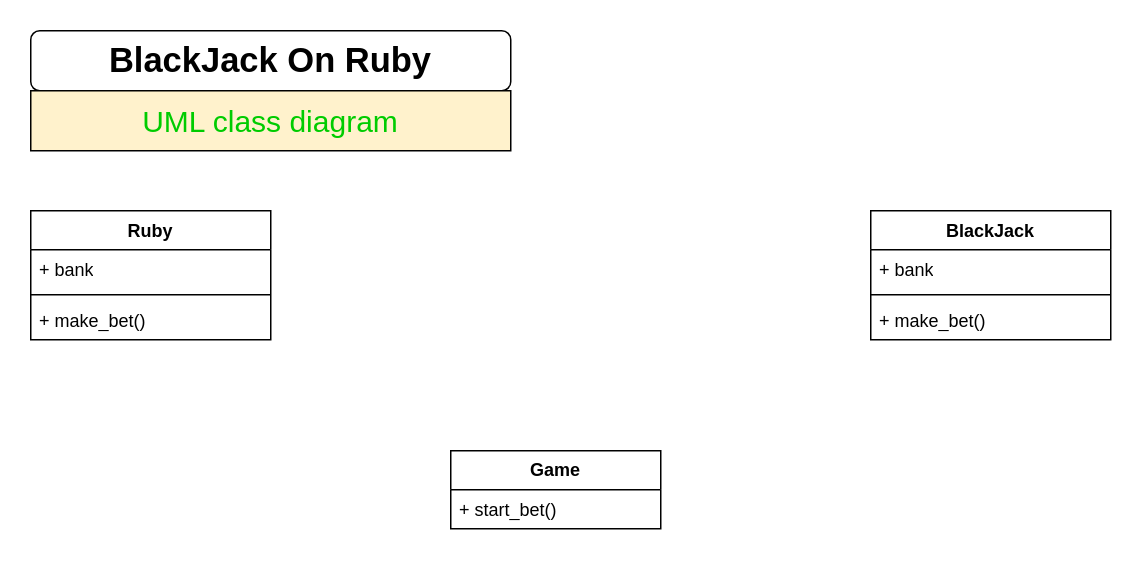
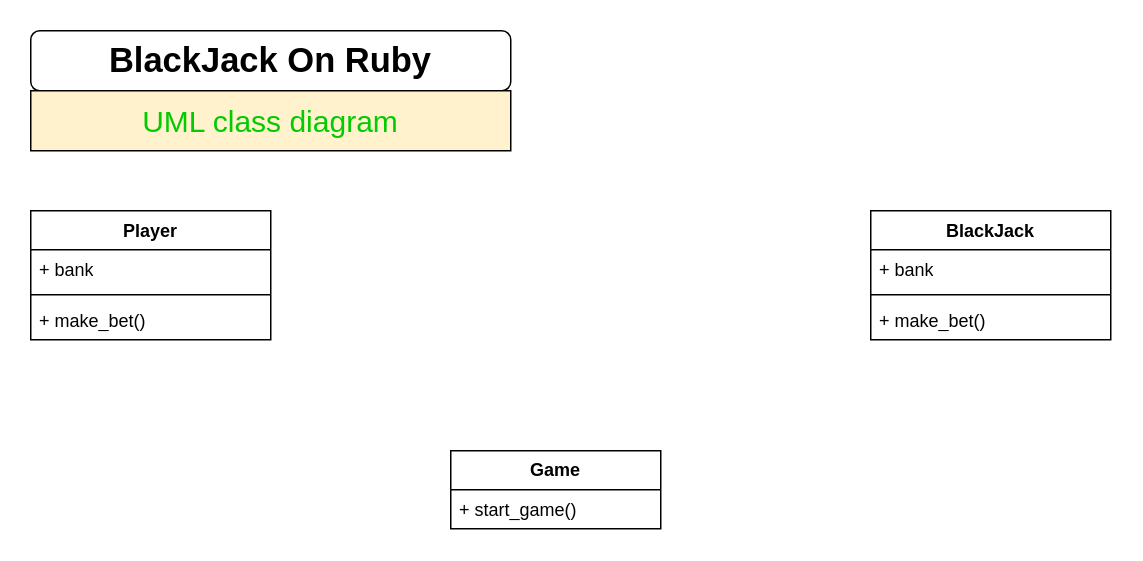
(151, 232) -> (151, 232)
(523, 511) -> (528, 511)
